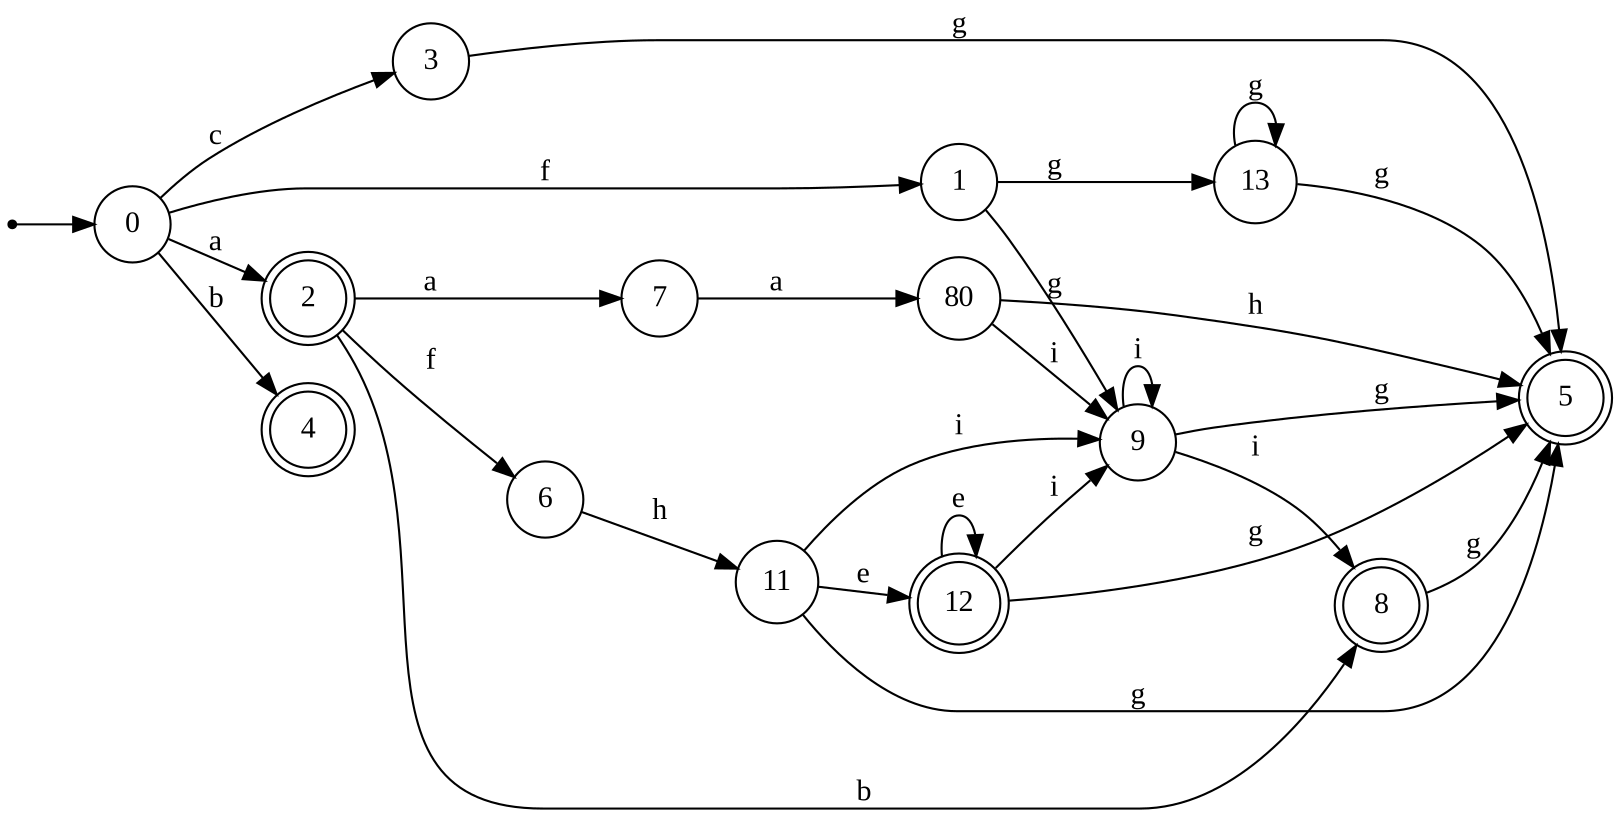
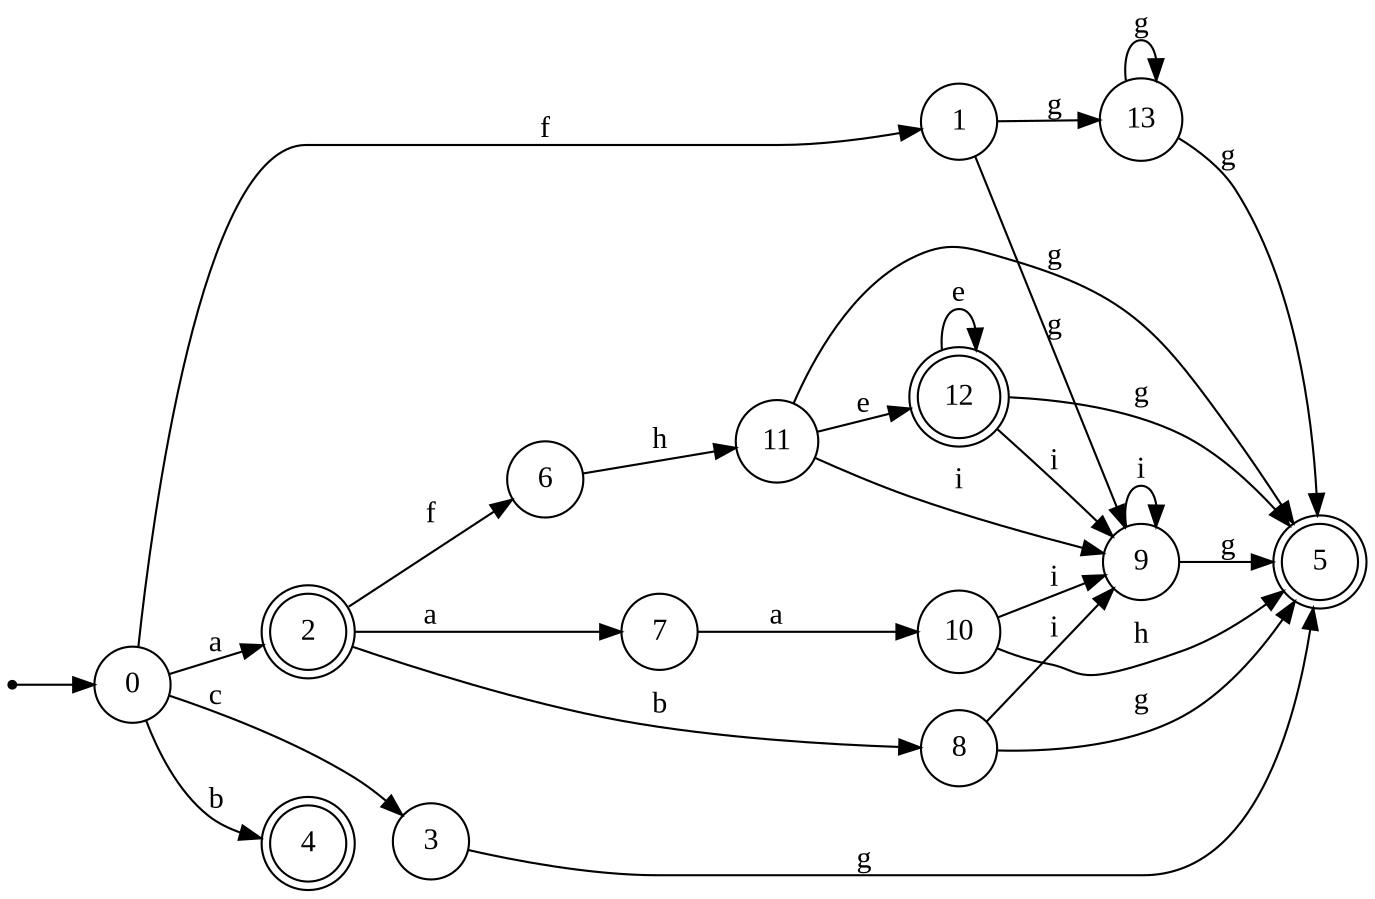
(959, 298) -> (959, 632)
(1265, 489) -> (1032, 675)
(1381, 605) -> (959, 748)
